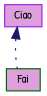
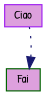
(16, 54) -> (31, 42)
